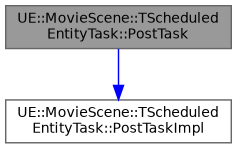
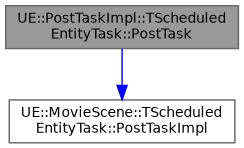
(119, 27) -> (122, 27)
